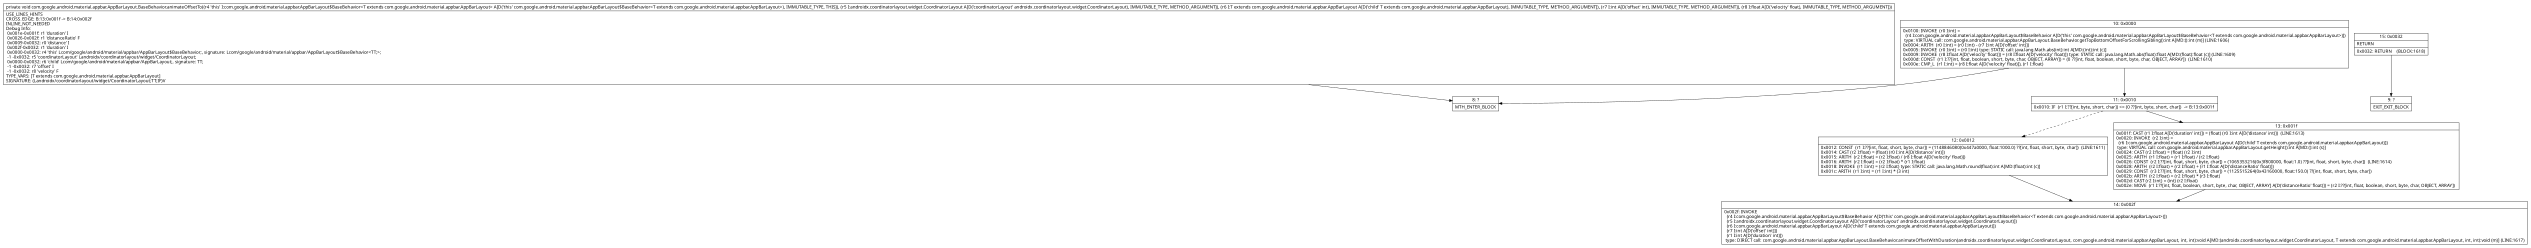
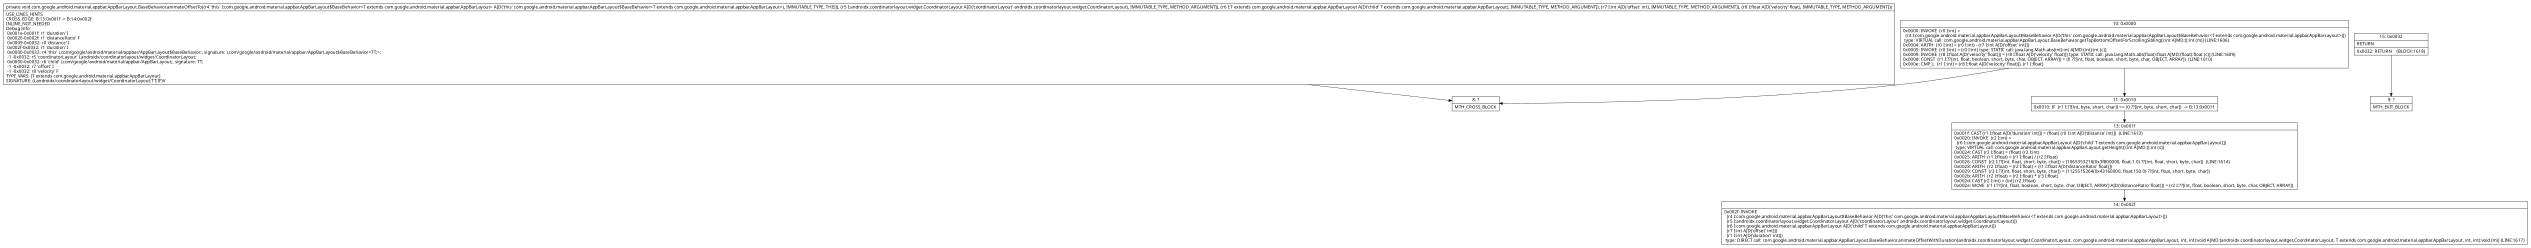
(1932, 31) -> (1932, 31)
(1476, 107) -> (1476, 107)
(2391, 107) -> (2391, 107)
(1963, 156) -> none
